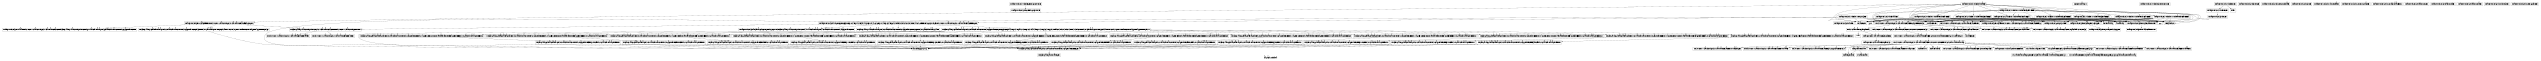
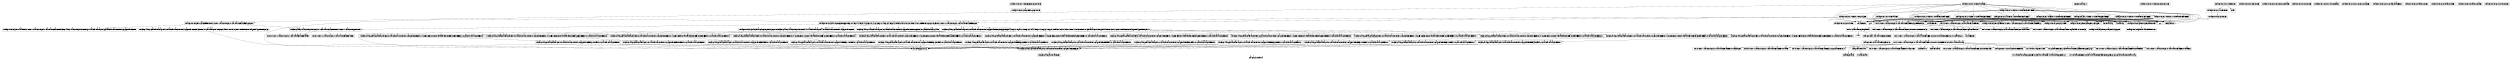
(2525, 4) -> none
